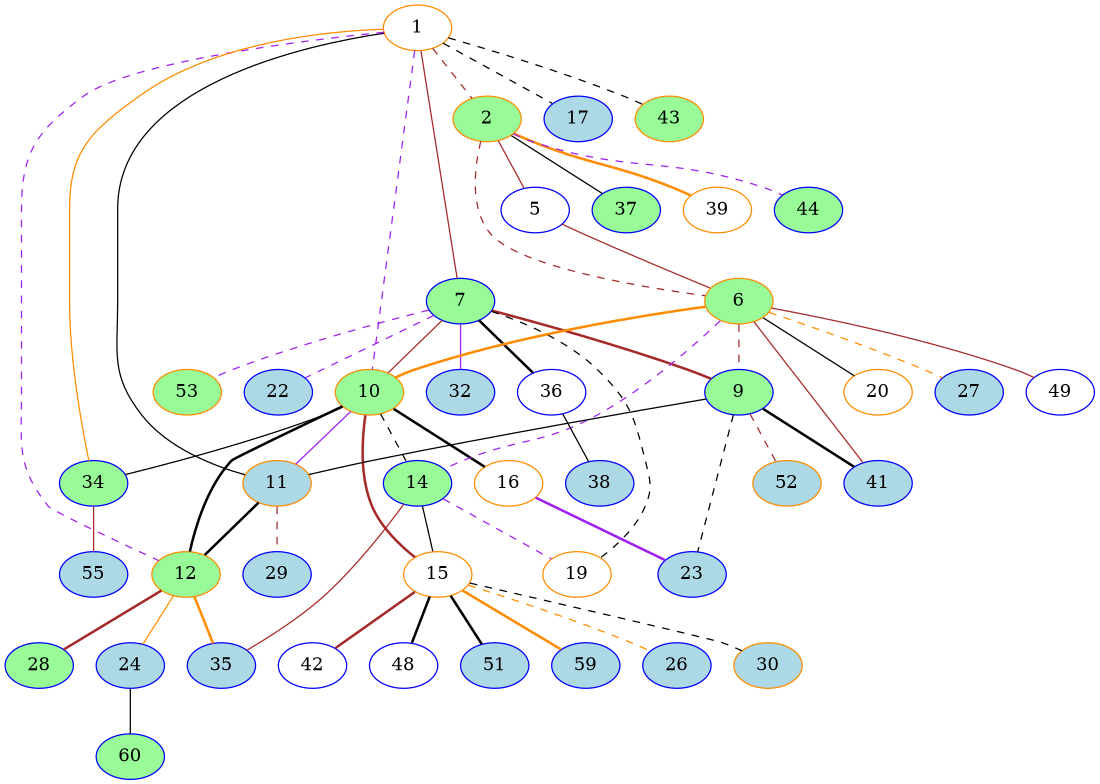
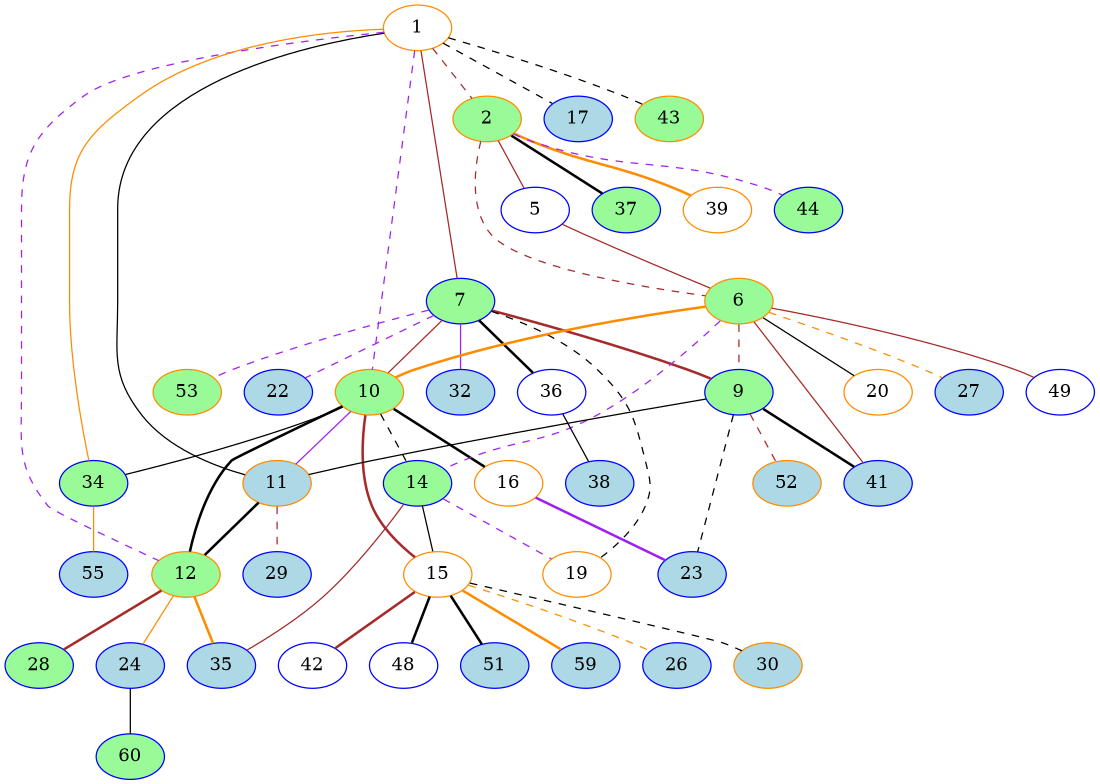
(557, 165) -> (557, 165)
(94, 521) -> (94, 521)
